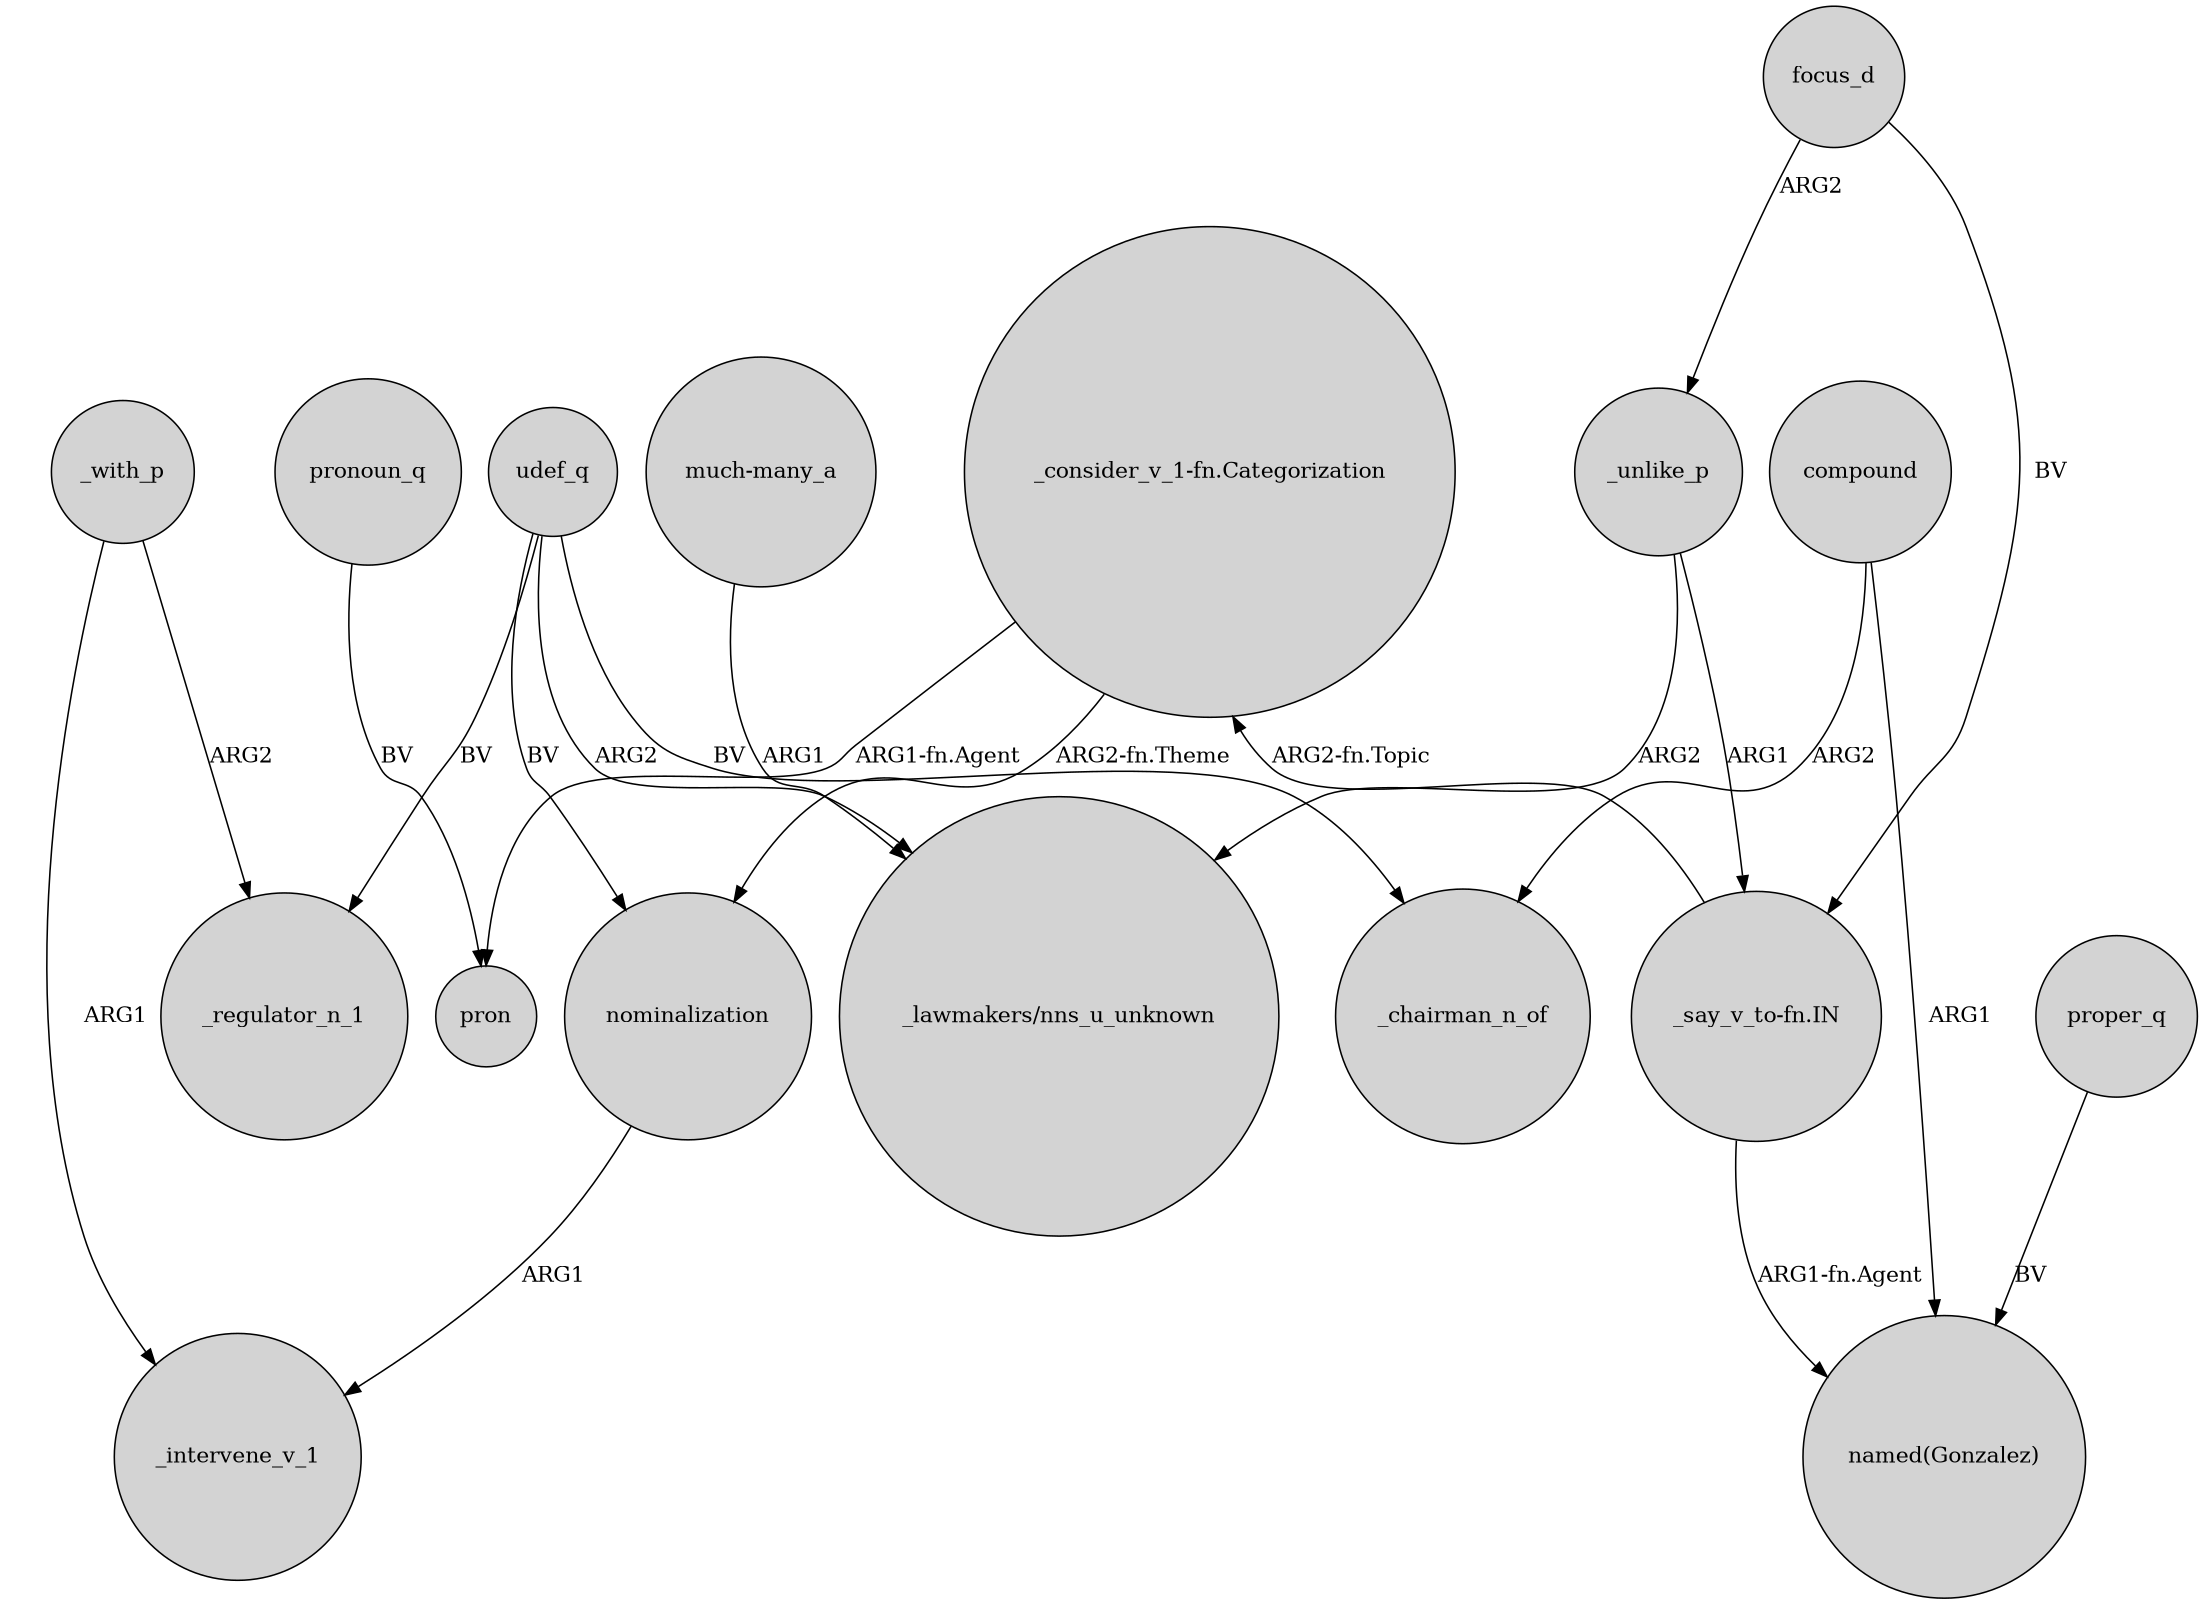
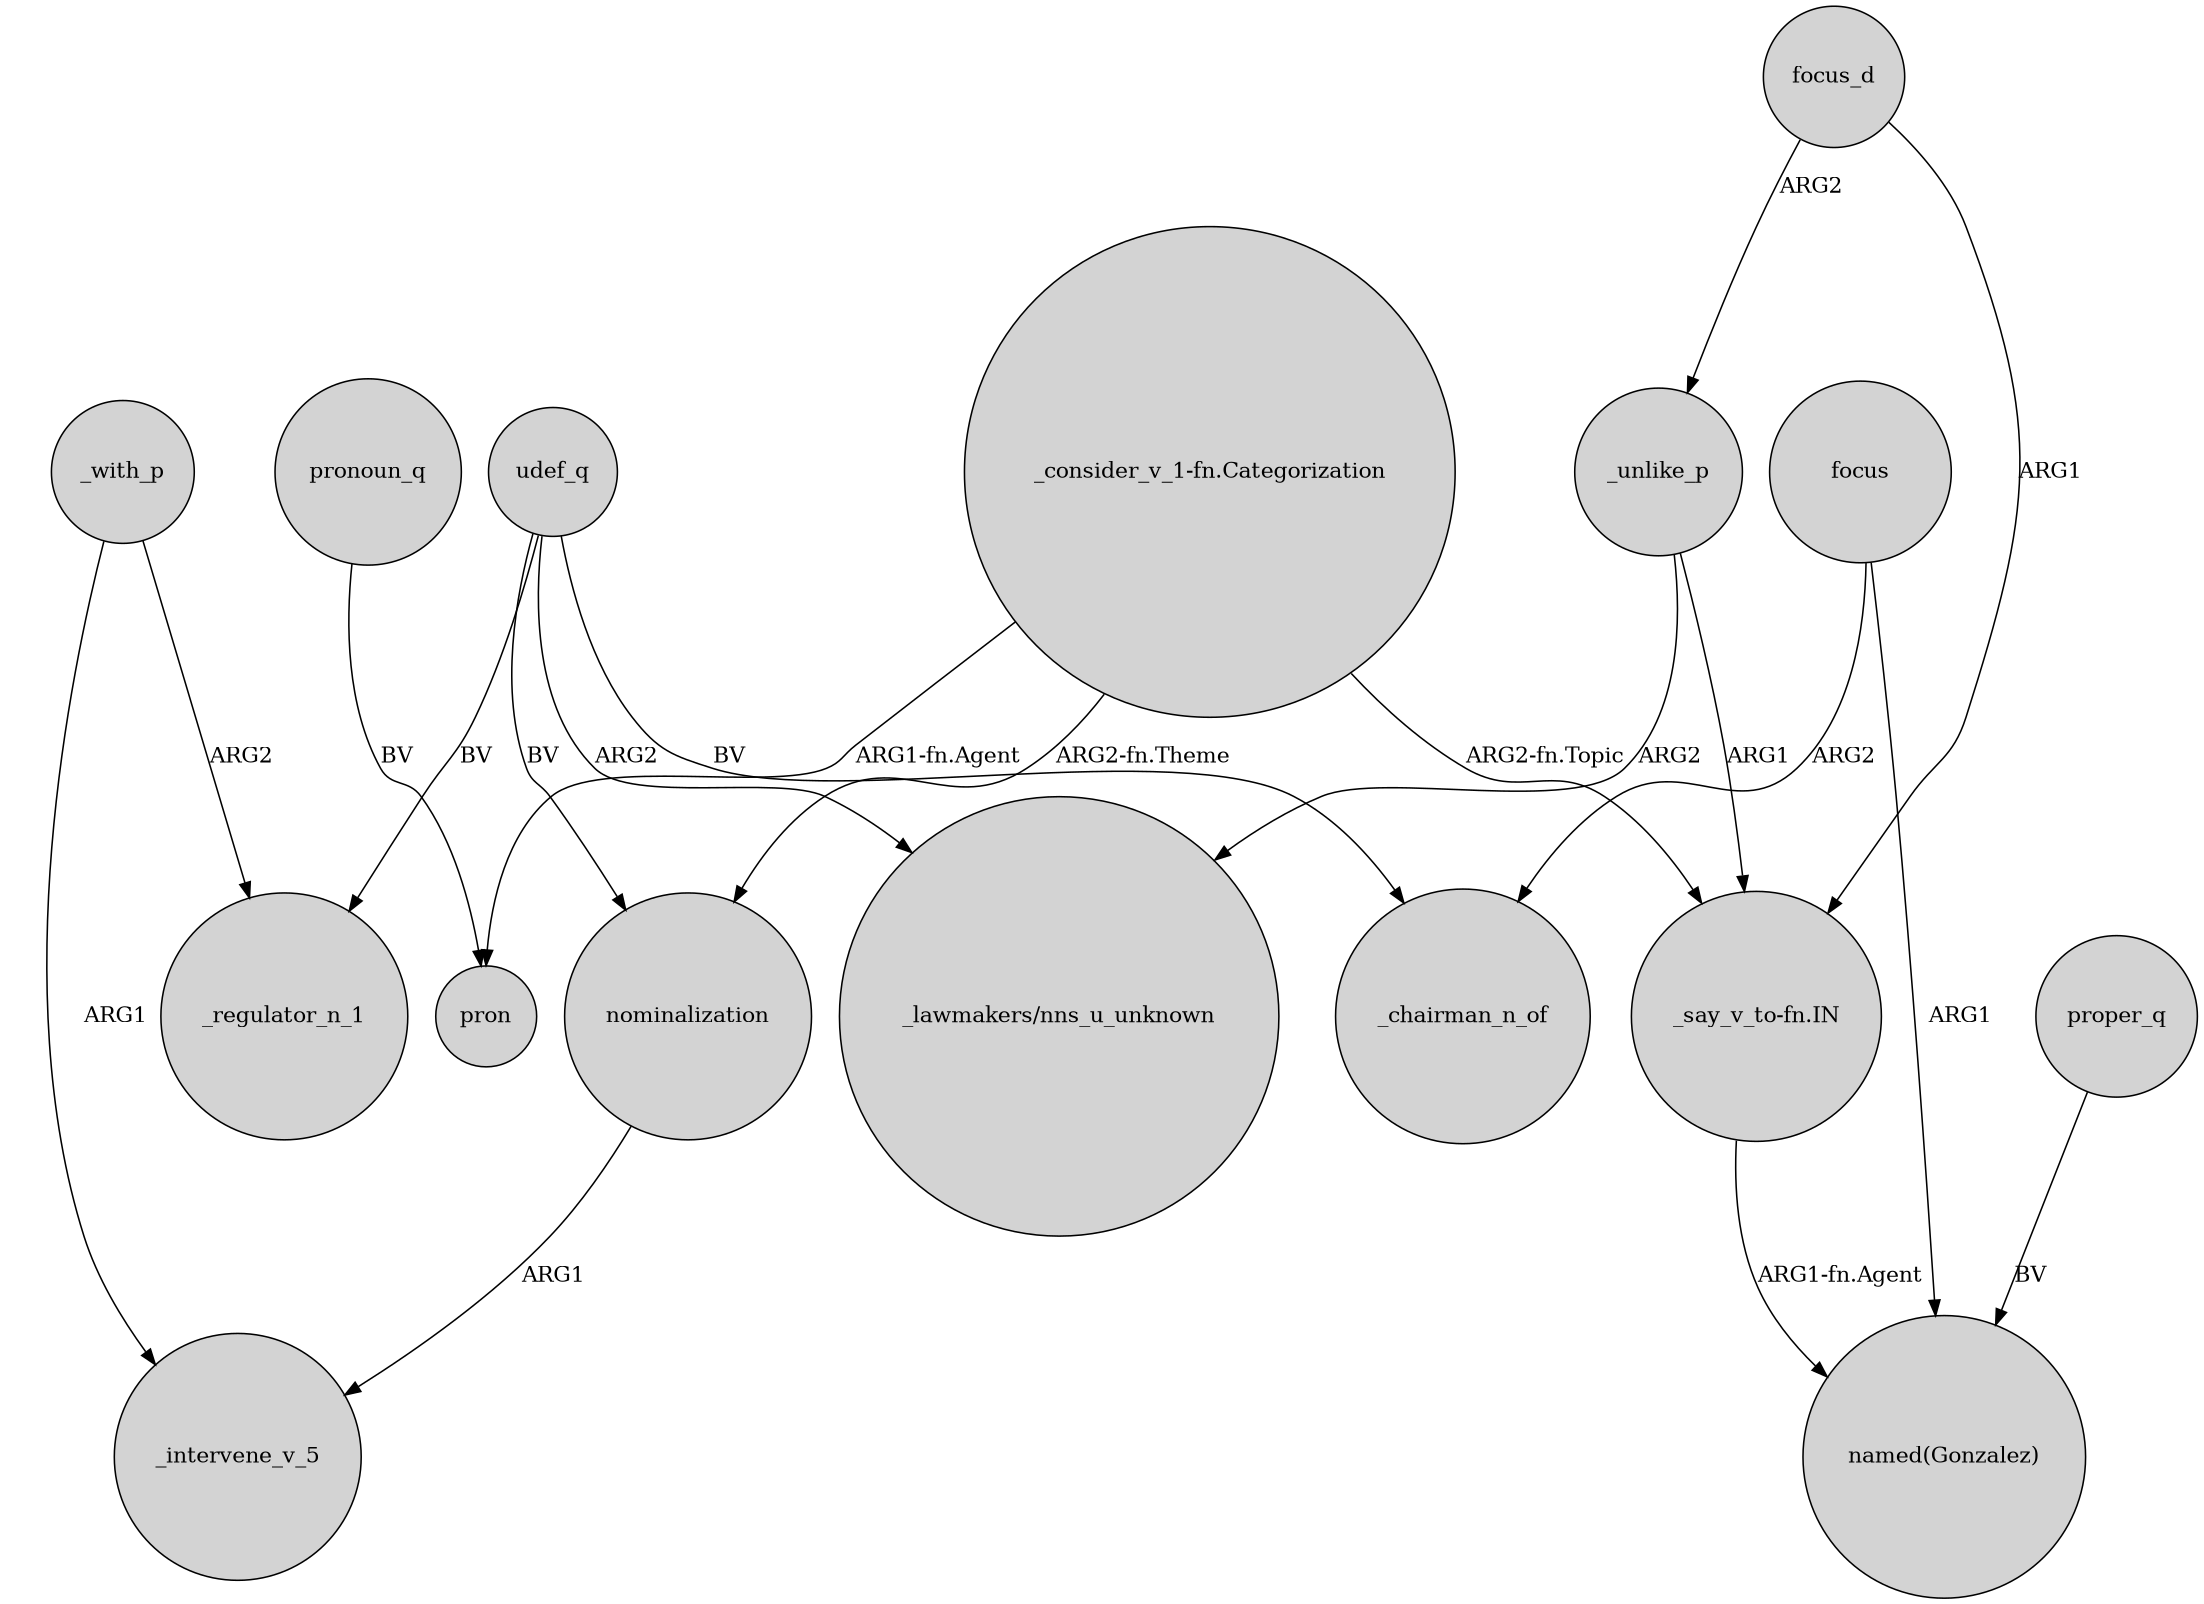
(761, 472) -> none
(1860, 472) -> (1860, 472)
(2051, 472) -> (2051, 472)
(1486, 784) -> (1504, 781)
(238, 1457) -> (238, 1457)
